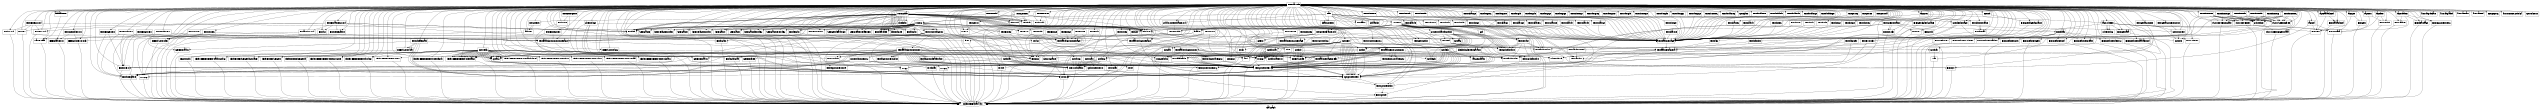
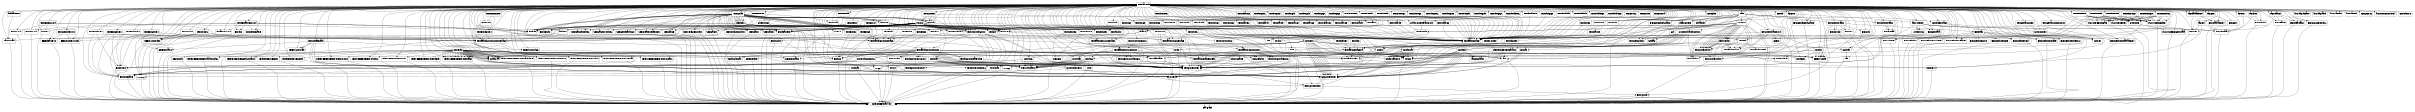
(1038, 32) -> none
